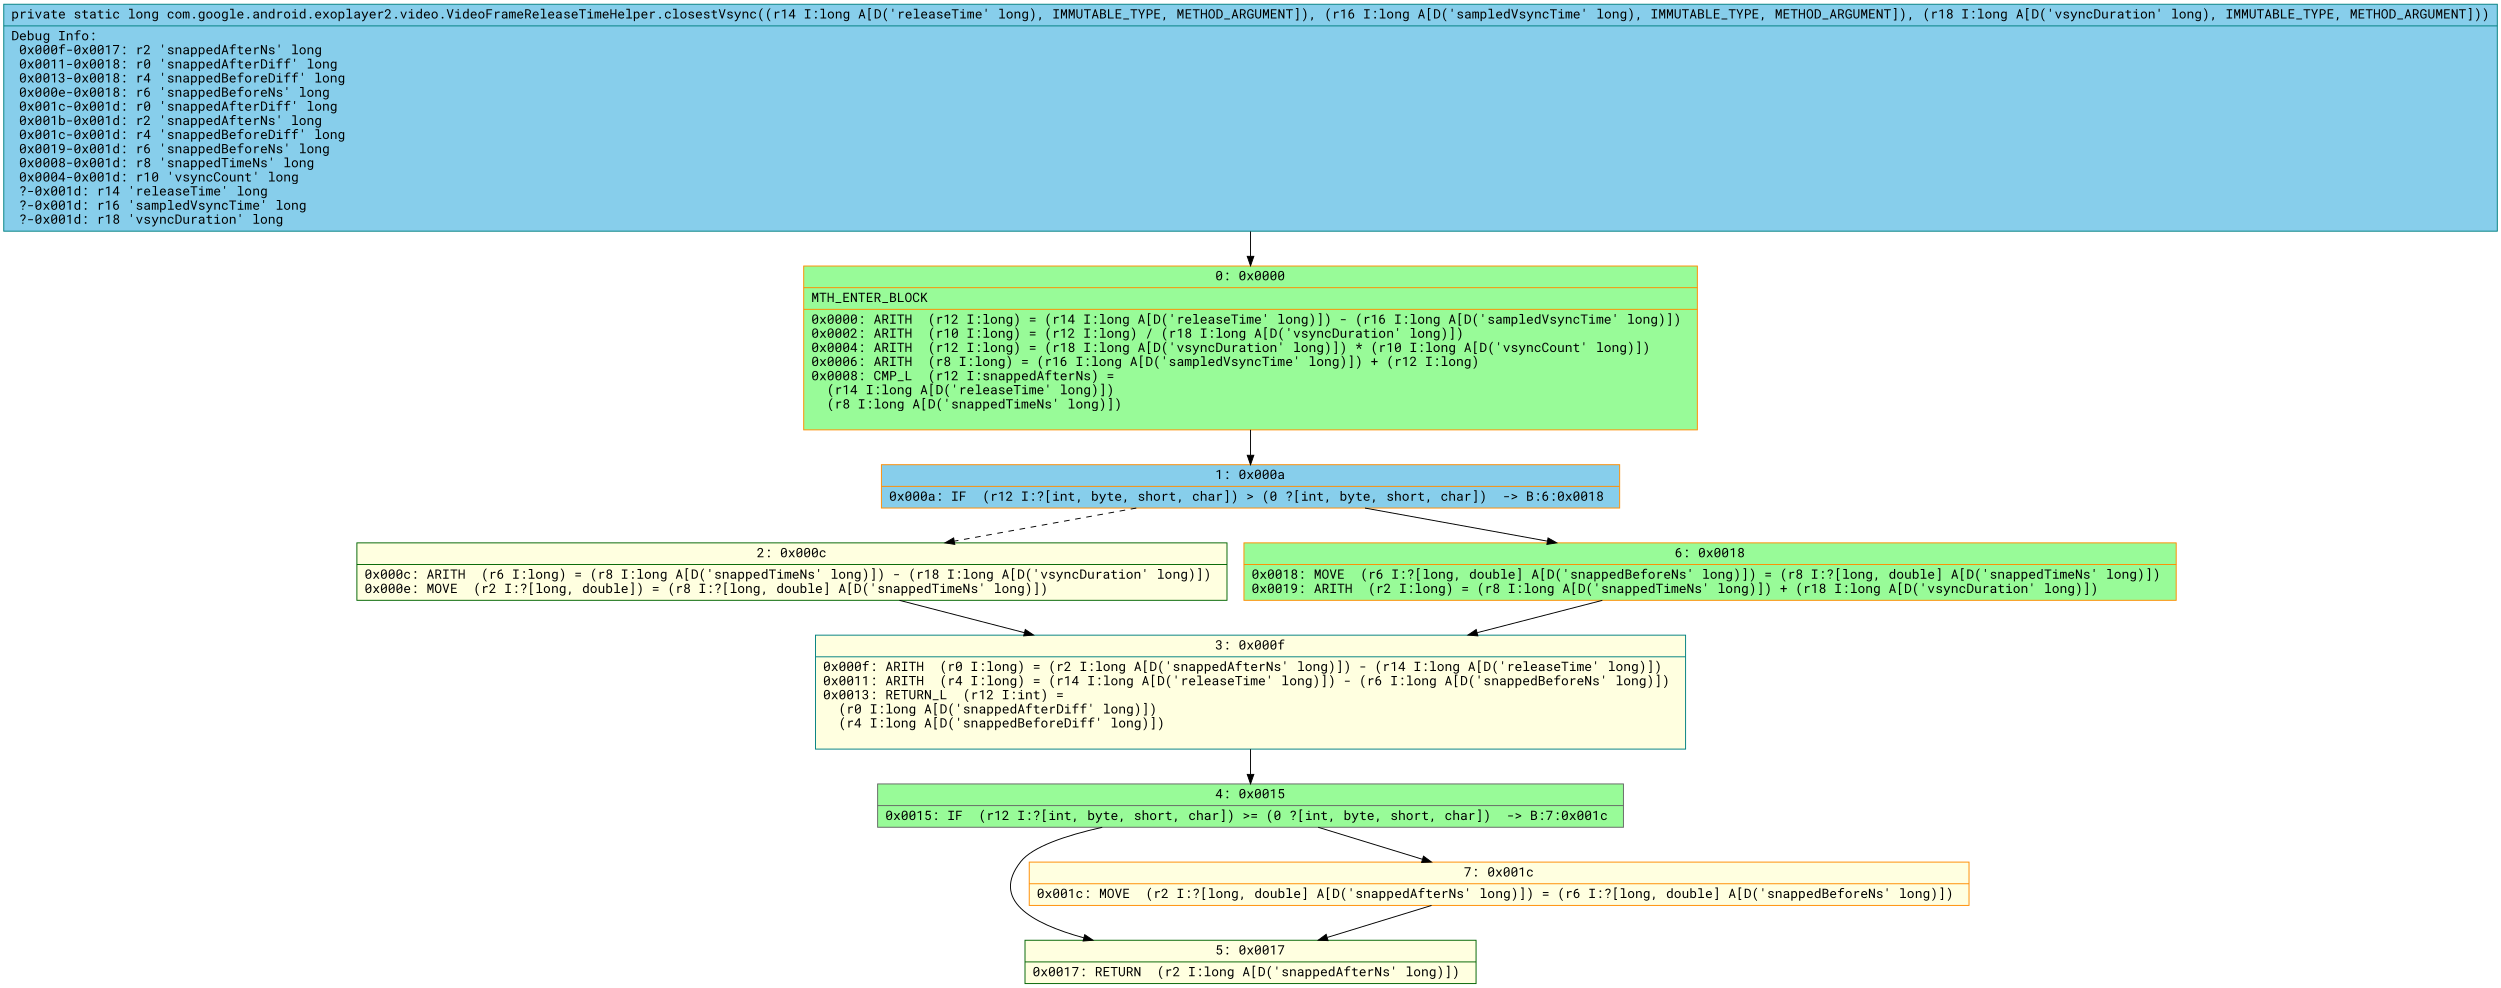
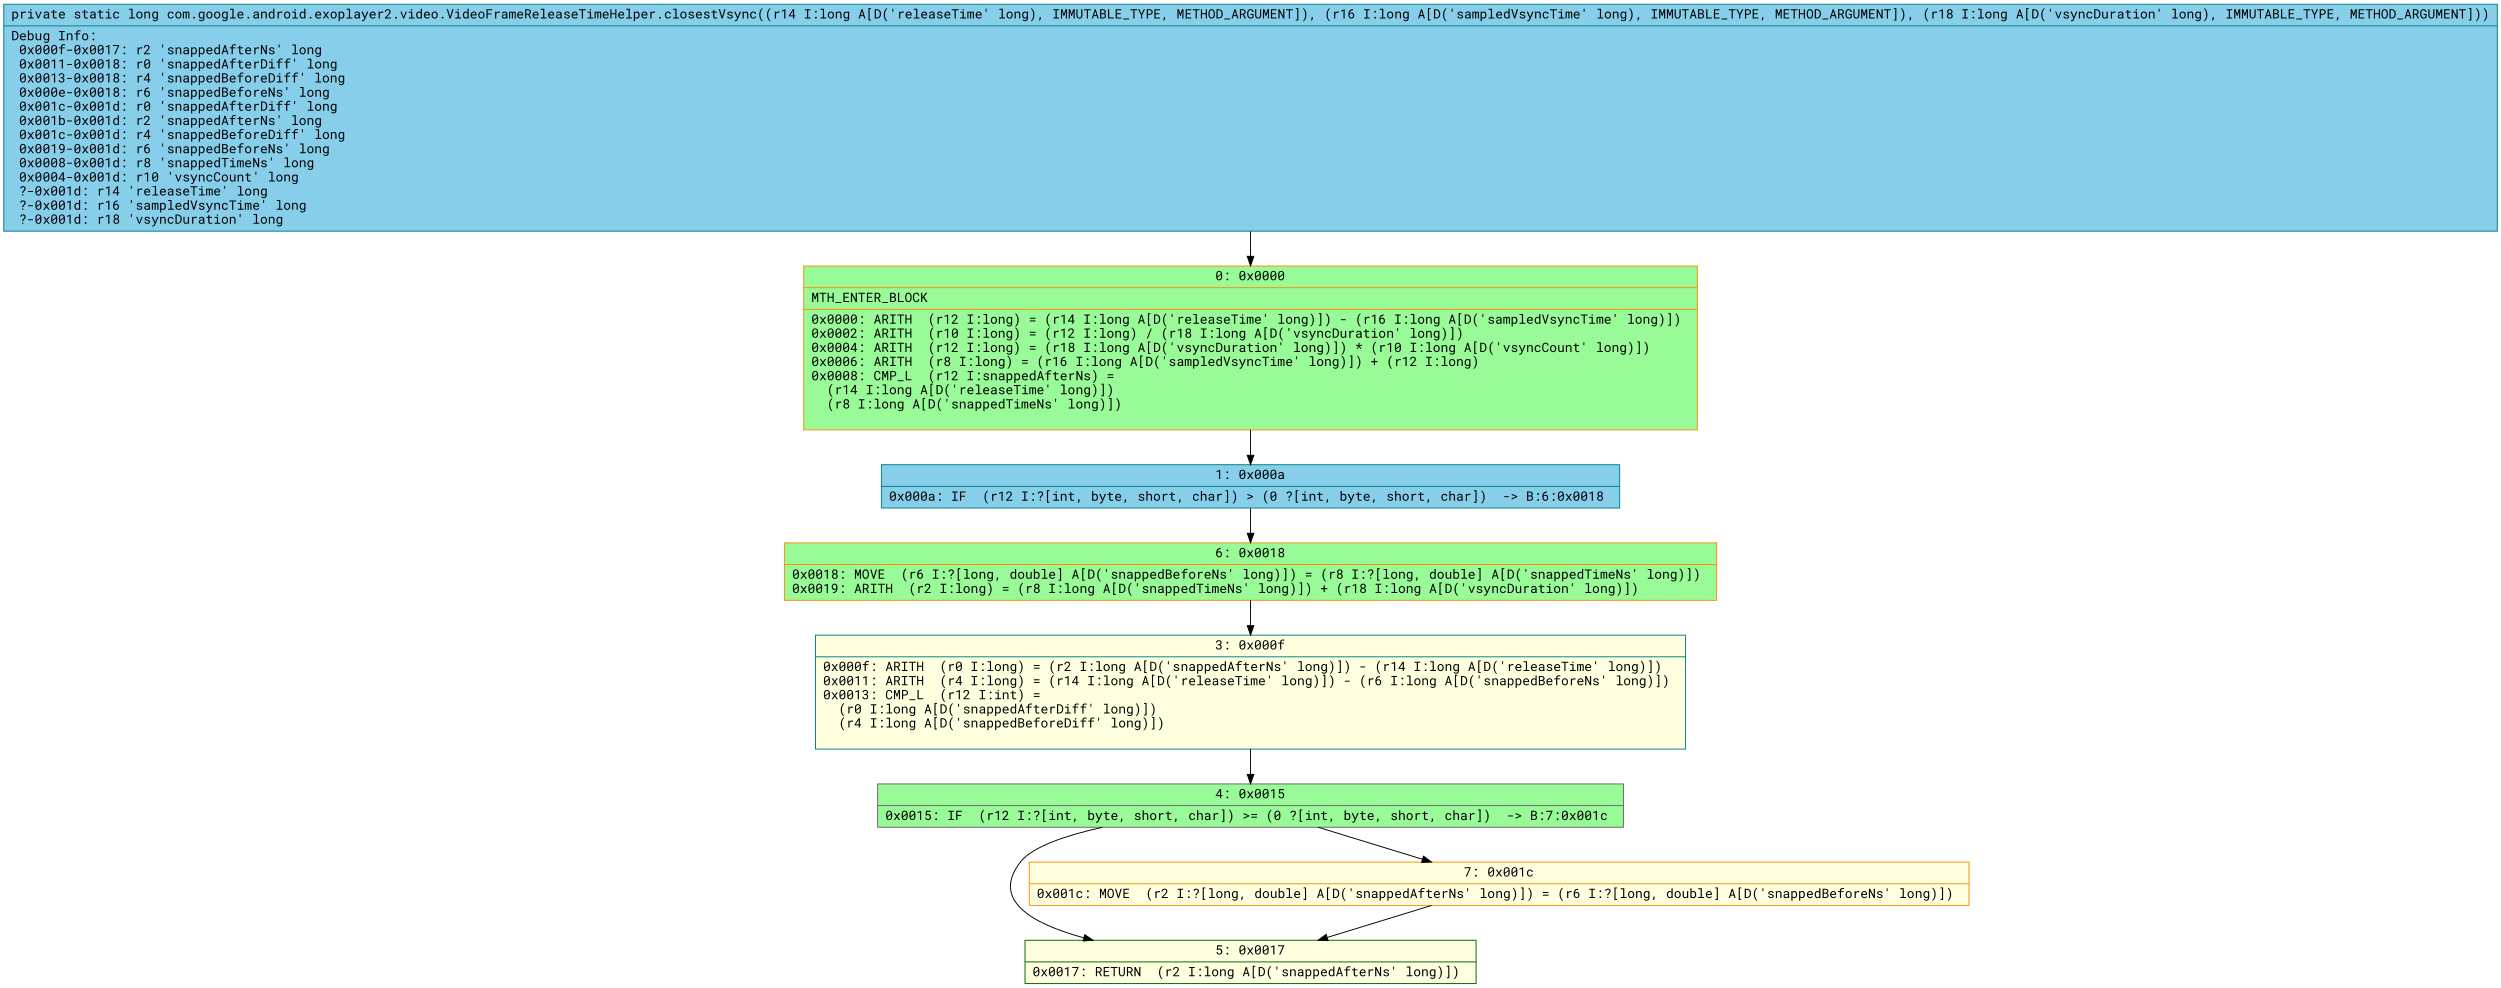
(1251, 486) -> (1251, 486)
(792, 572) -> none
(948, 695) -> (936, 695)
